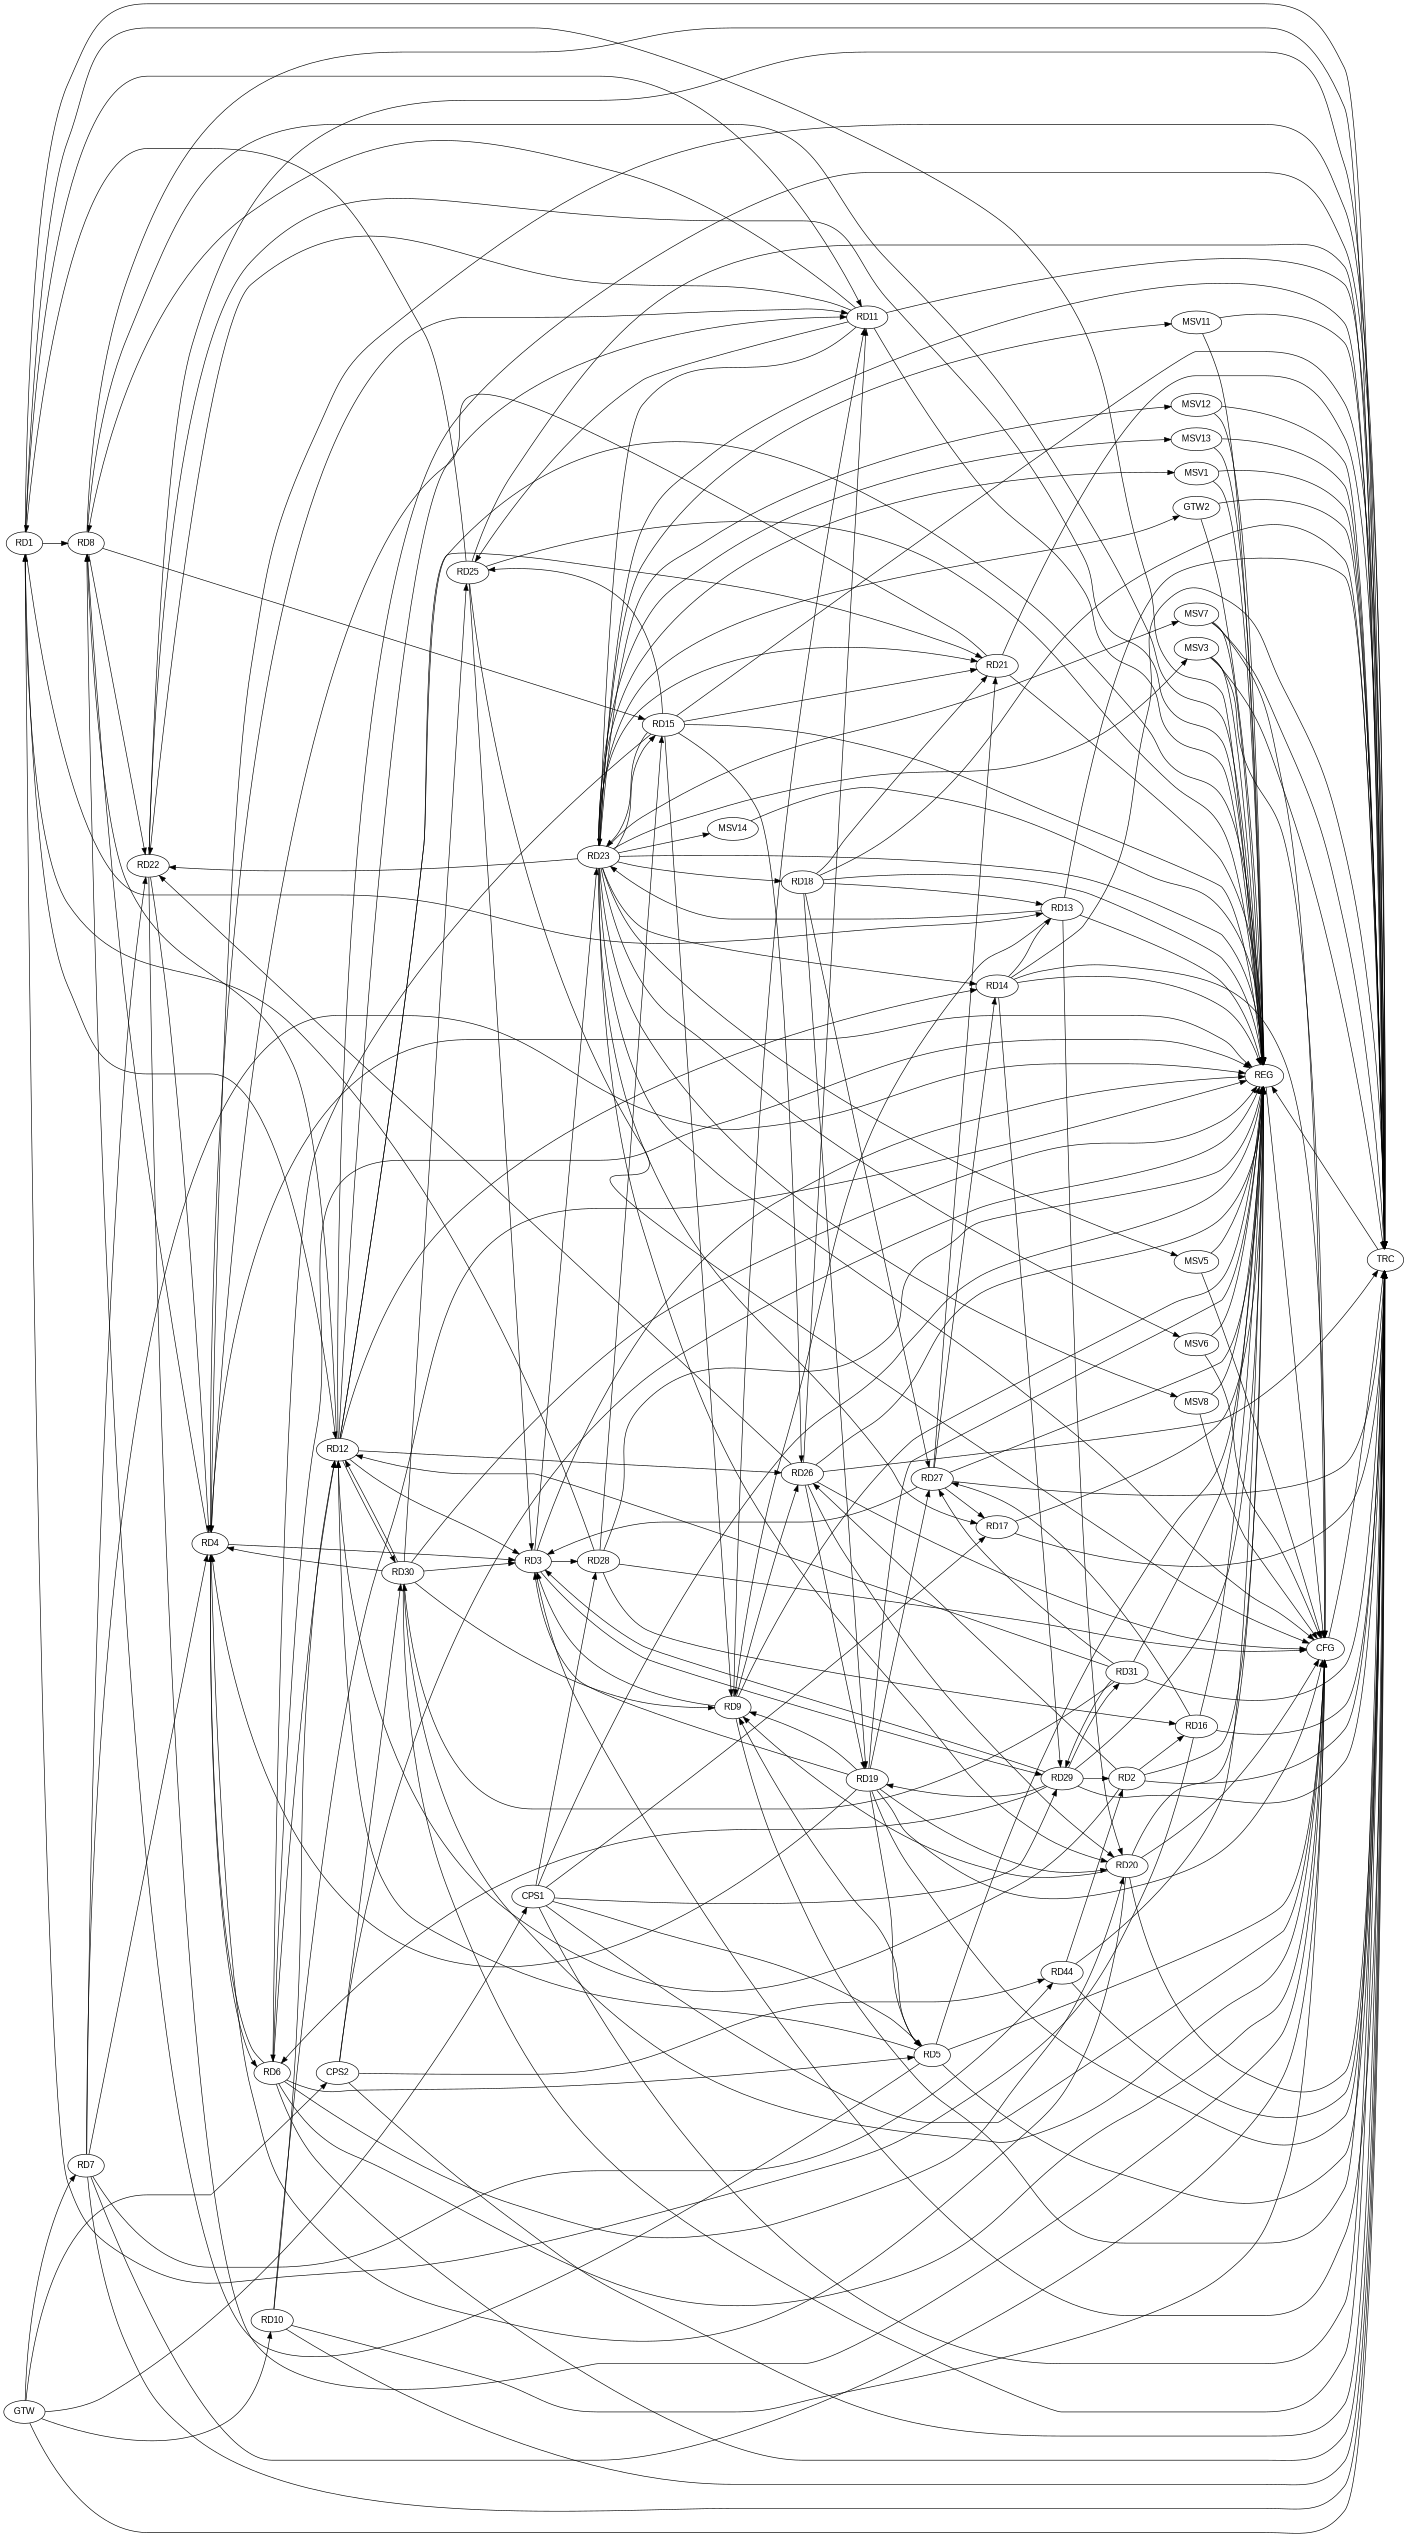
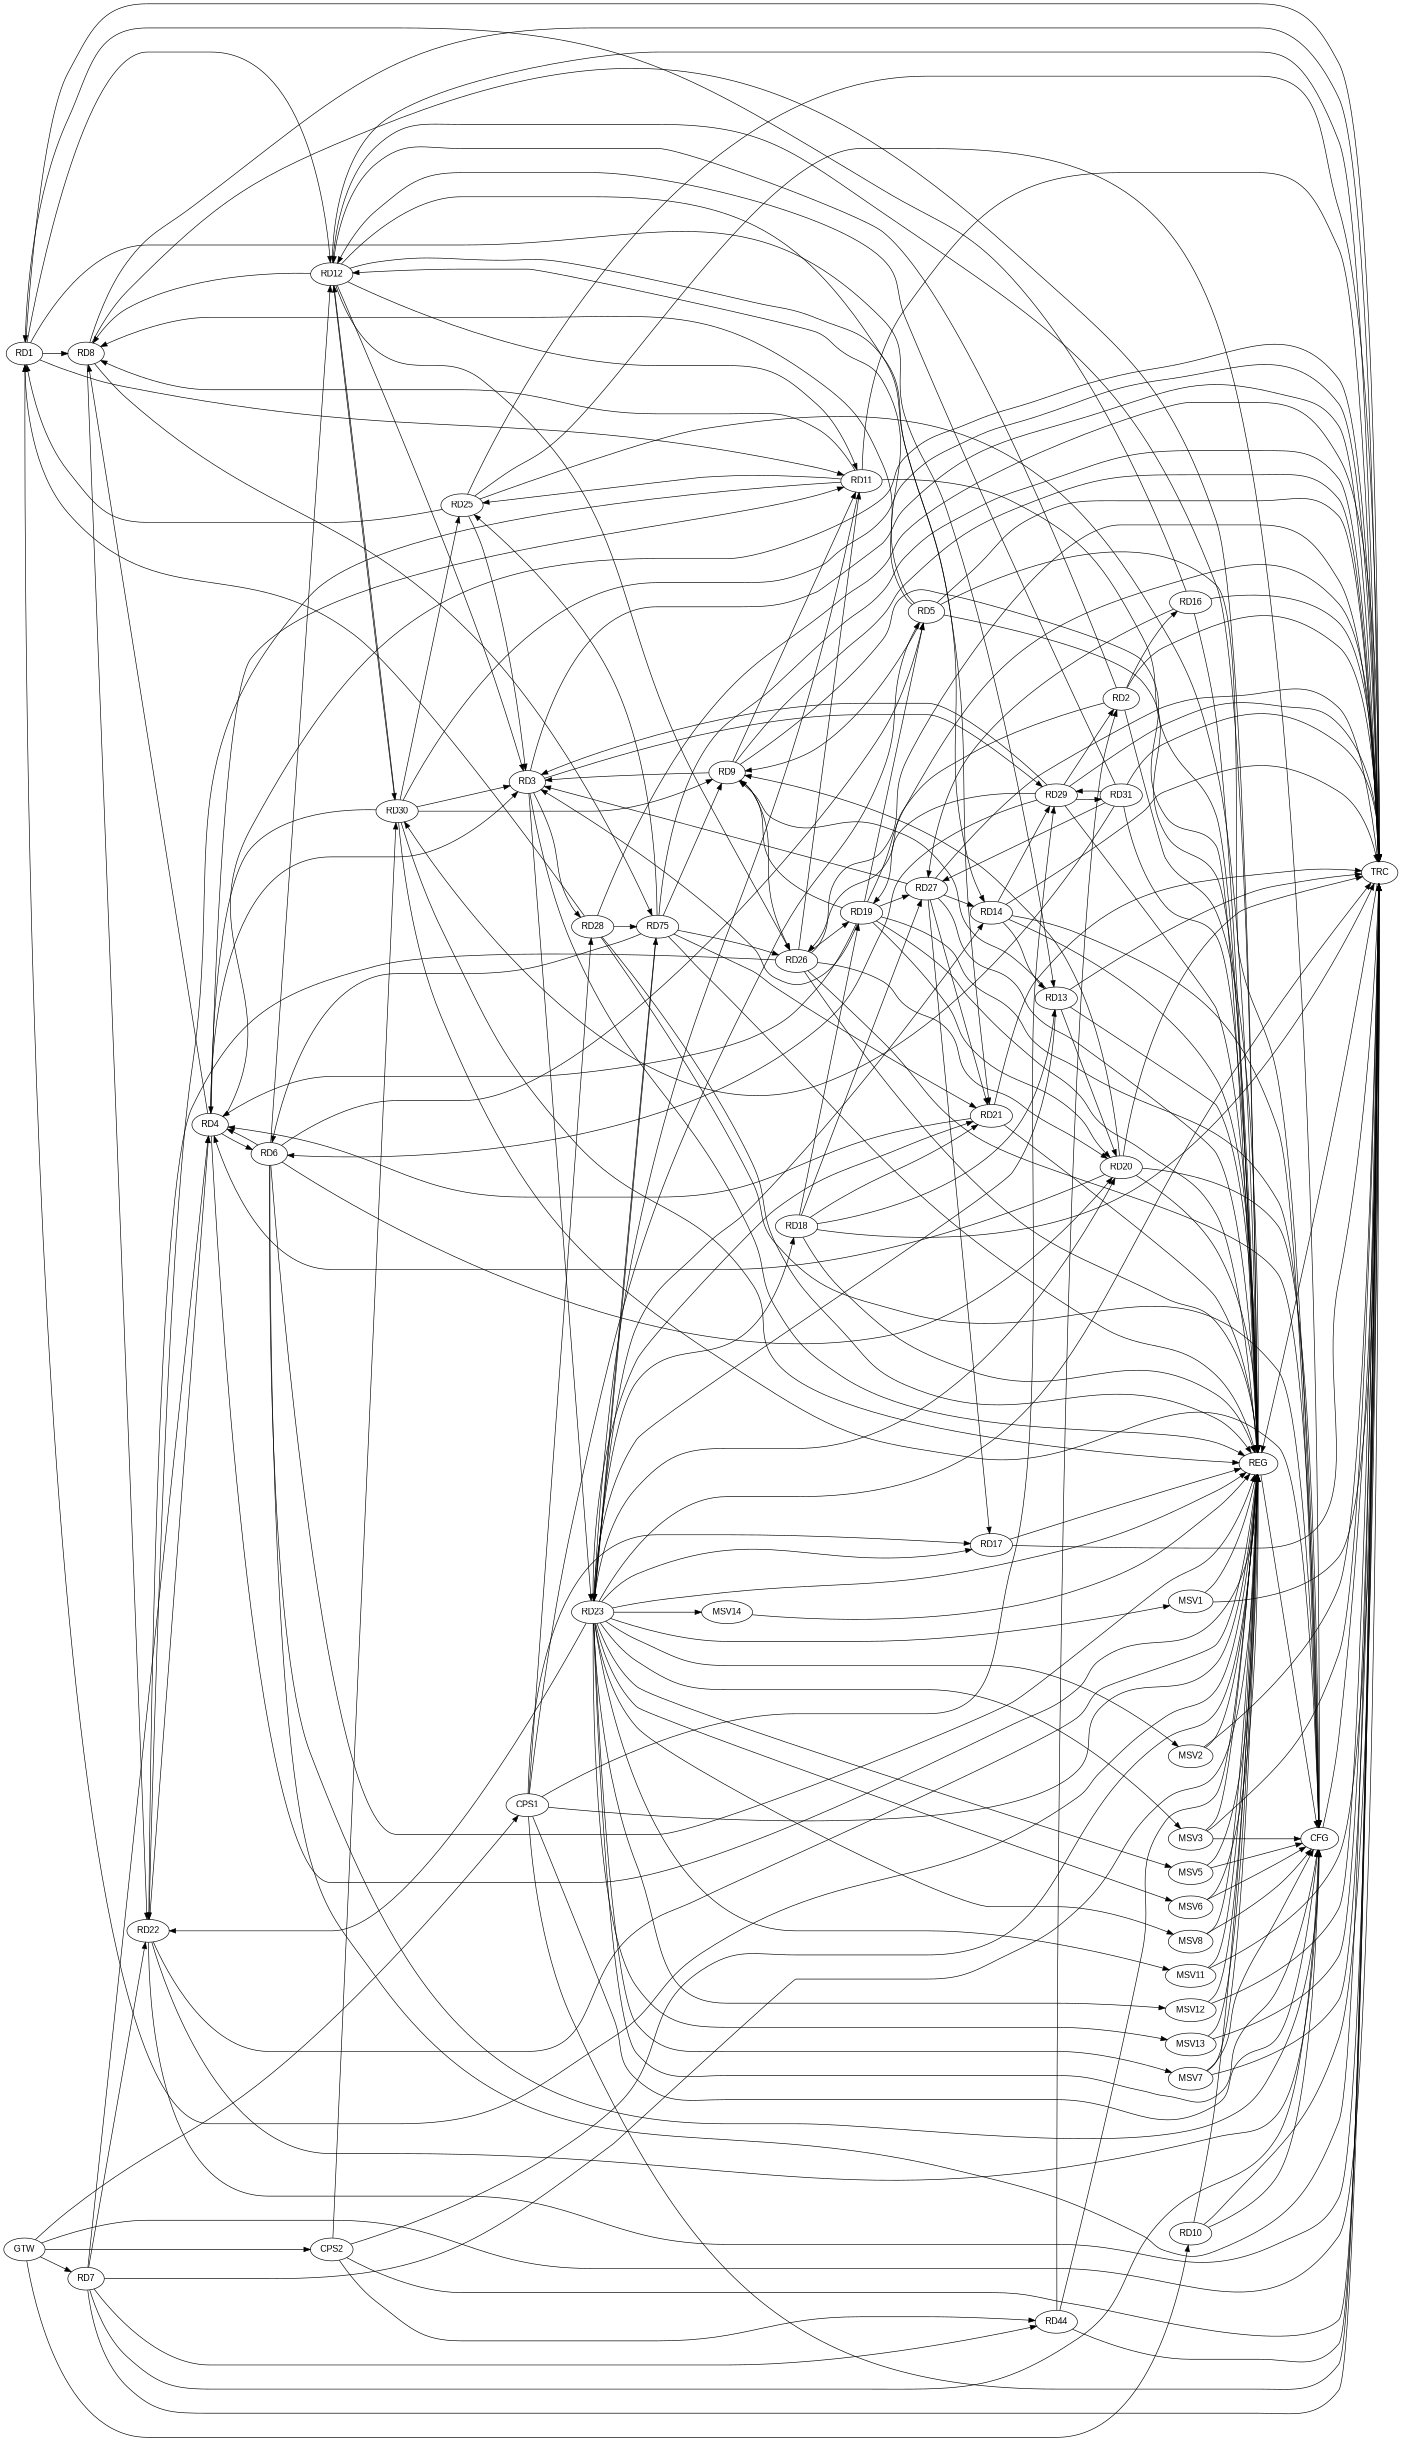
(768, 98) -> (118, 1937)
(1196, 508) -> (1191, 1756)
(663, 725) -> (658, 927)
(870, 1679) -> (1074, 439)
(301, 1888) -> none
